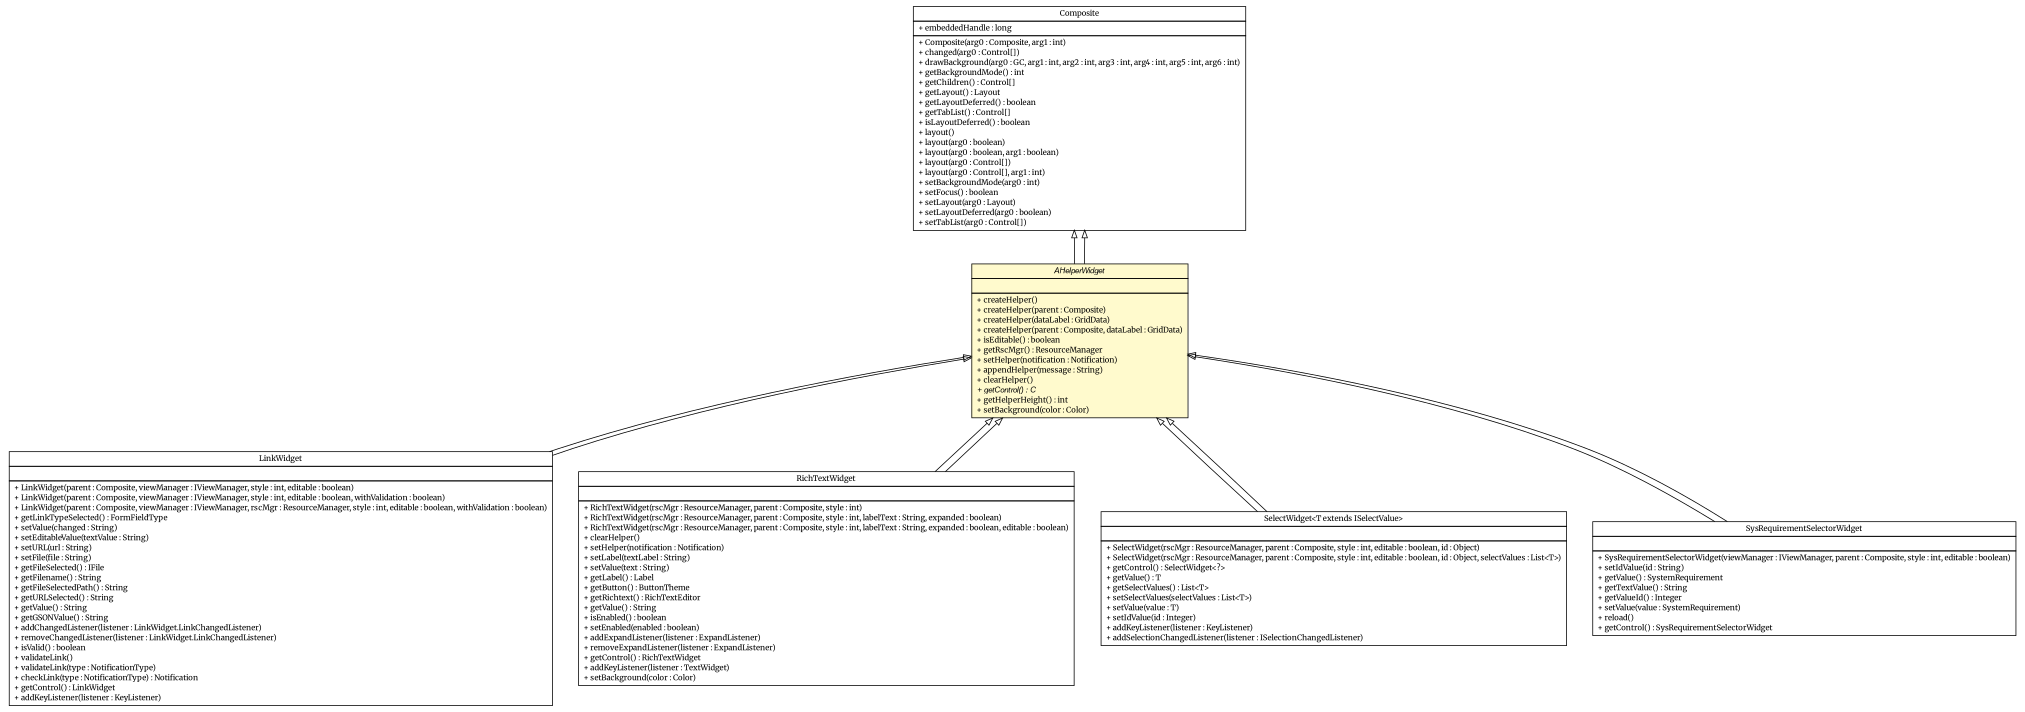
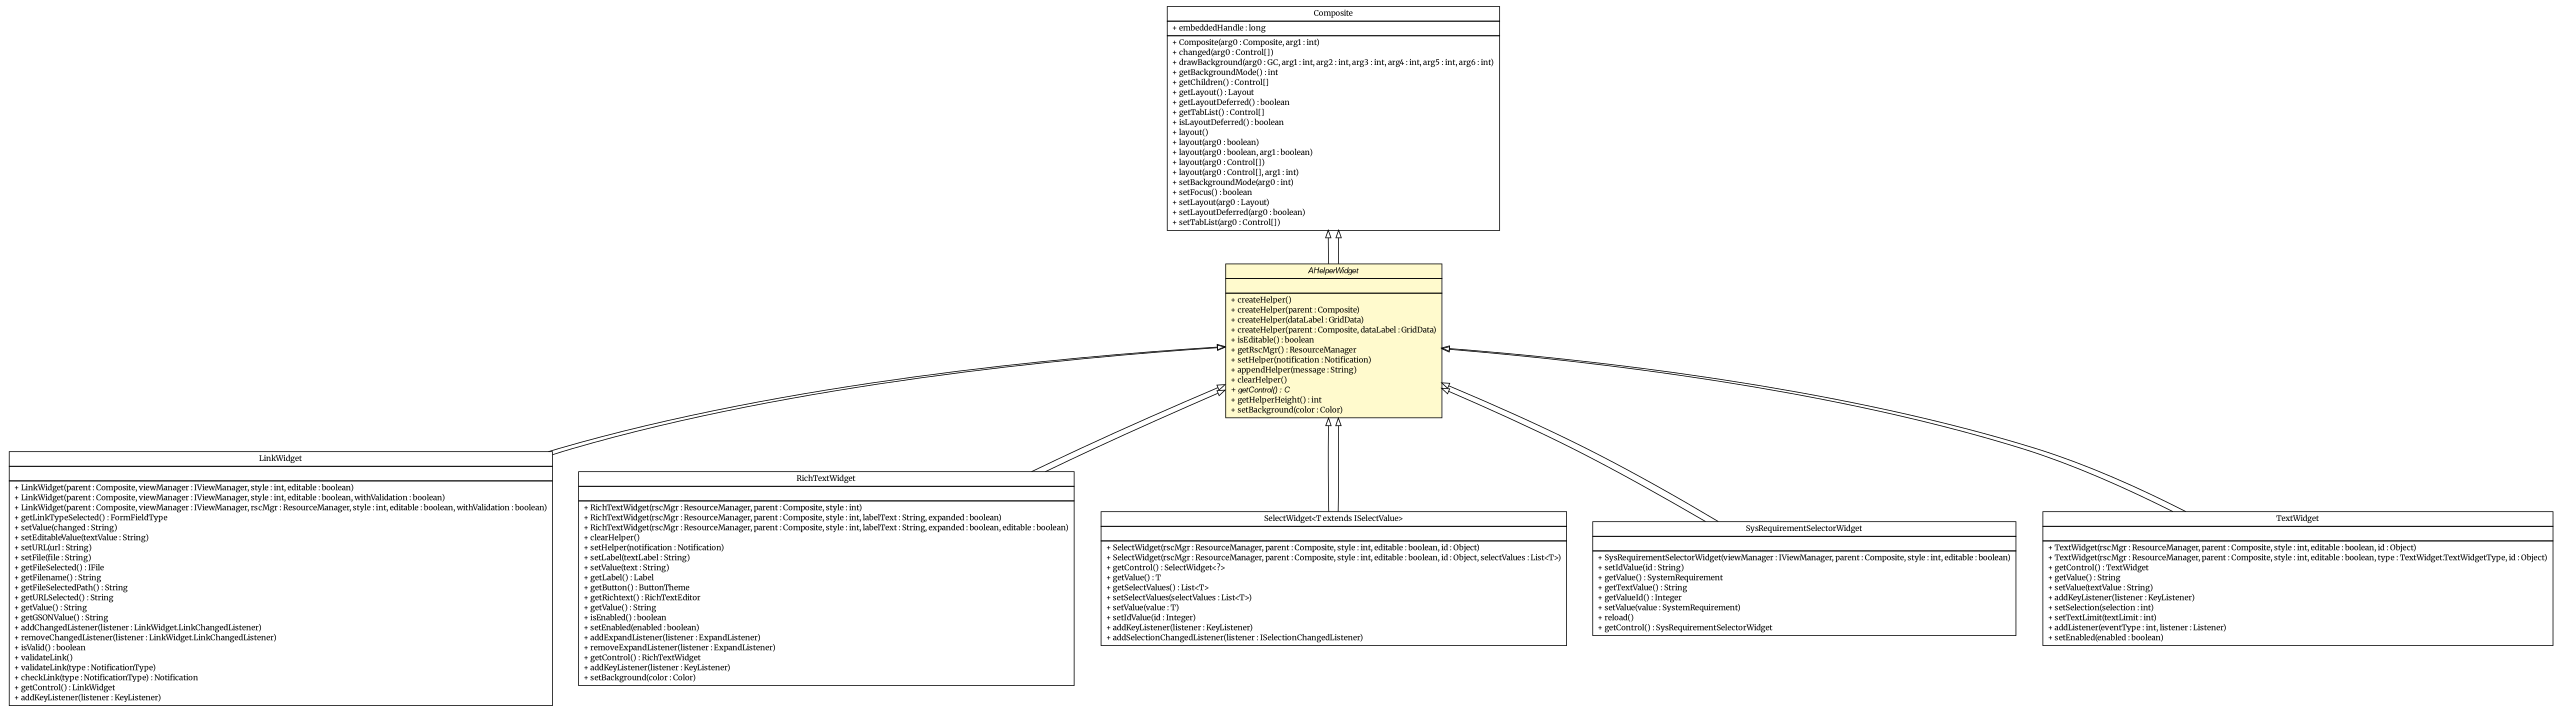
none -> (2298, 579)
(657, 668) -> (657, 668)
